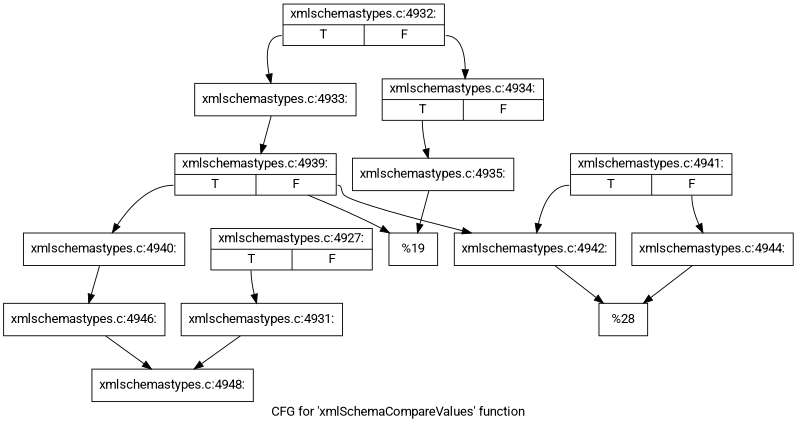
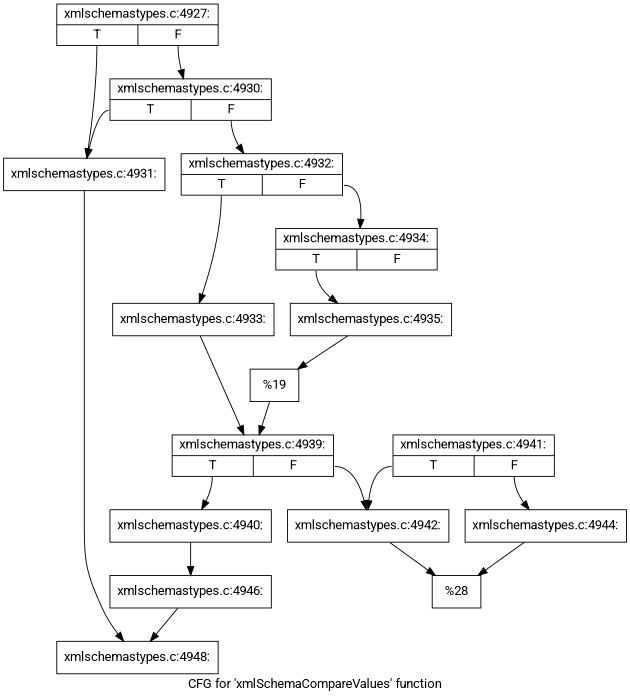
none -> (191, 100)
(345, 211) -> (266, 414)
